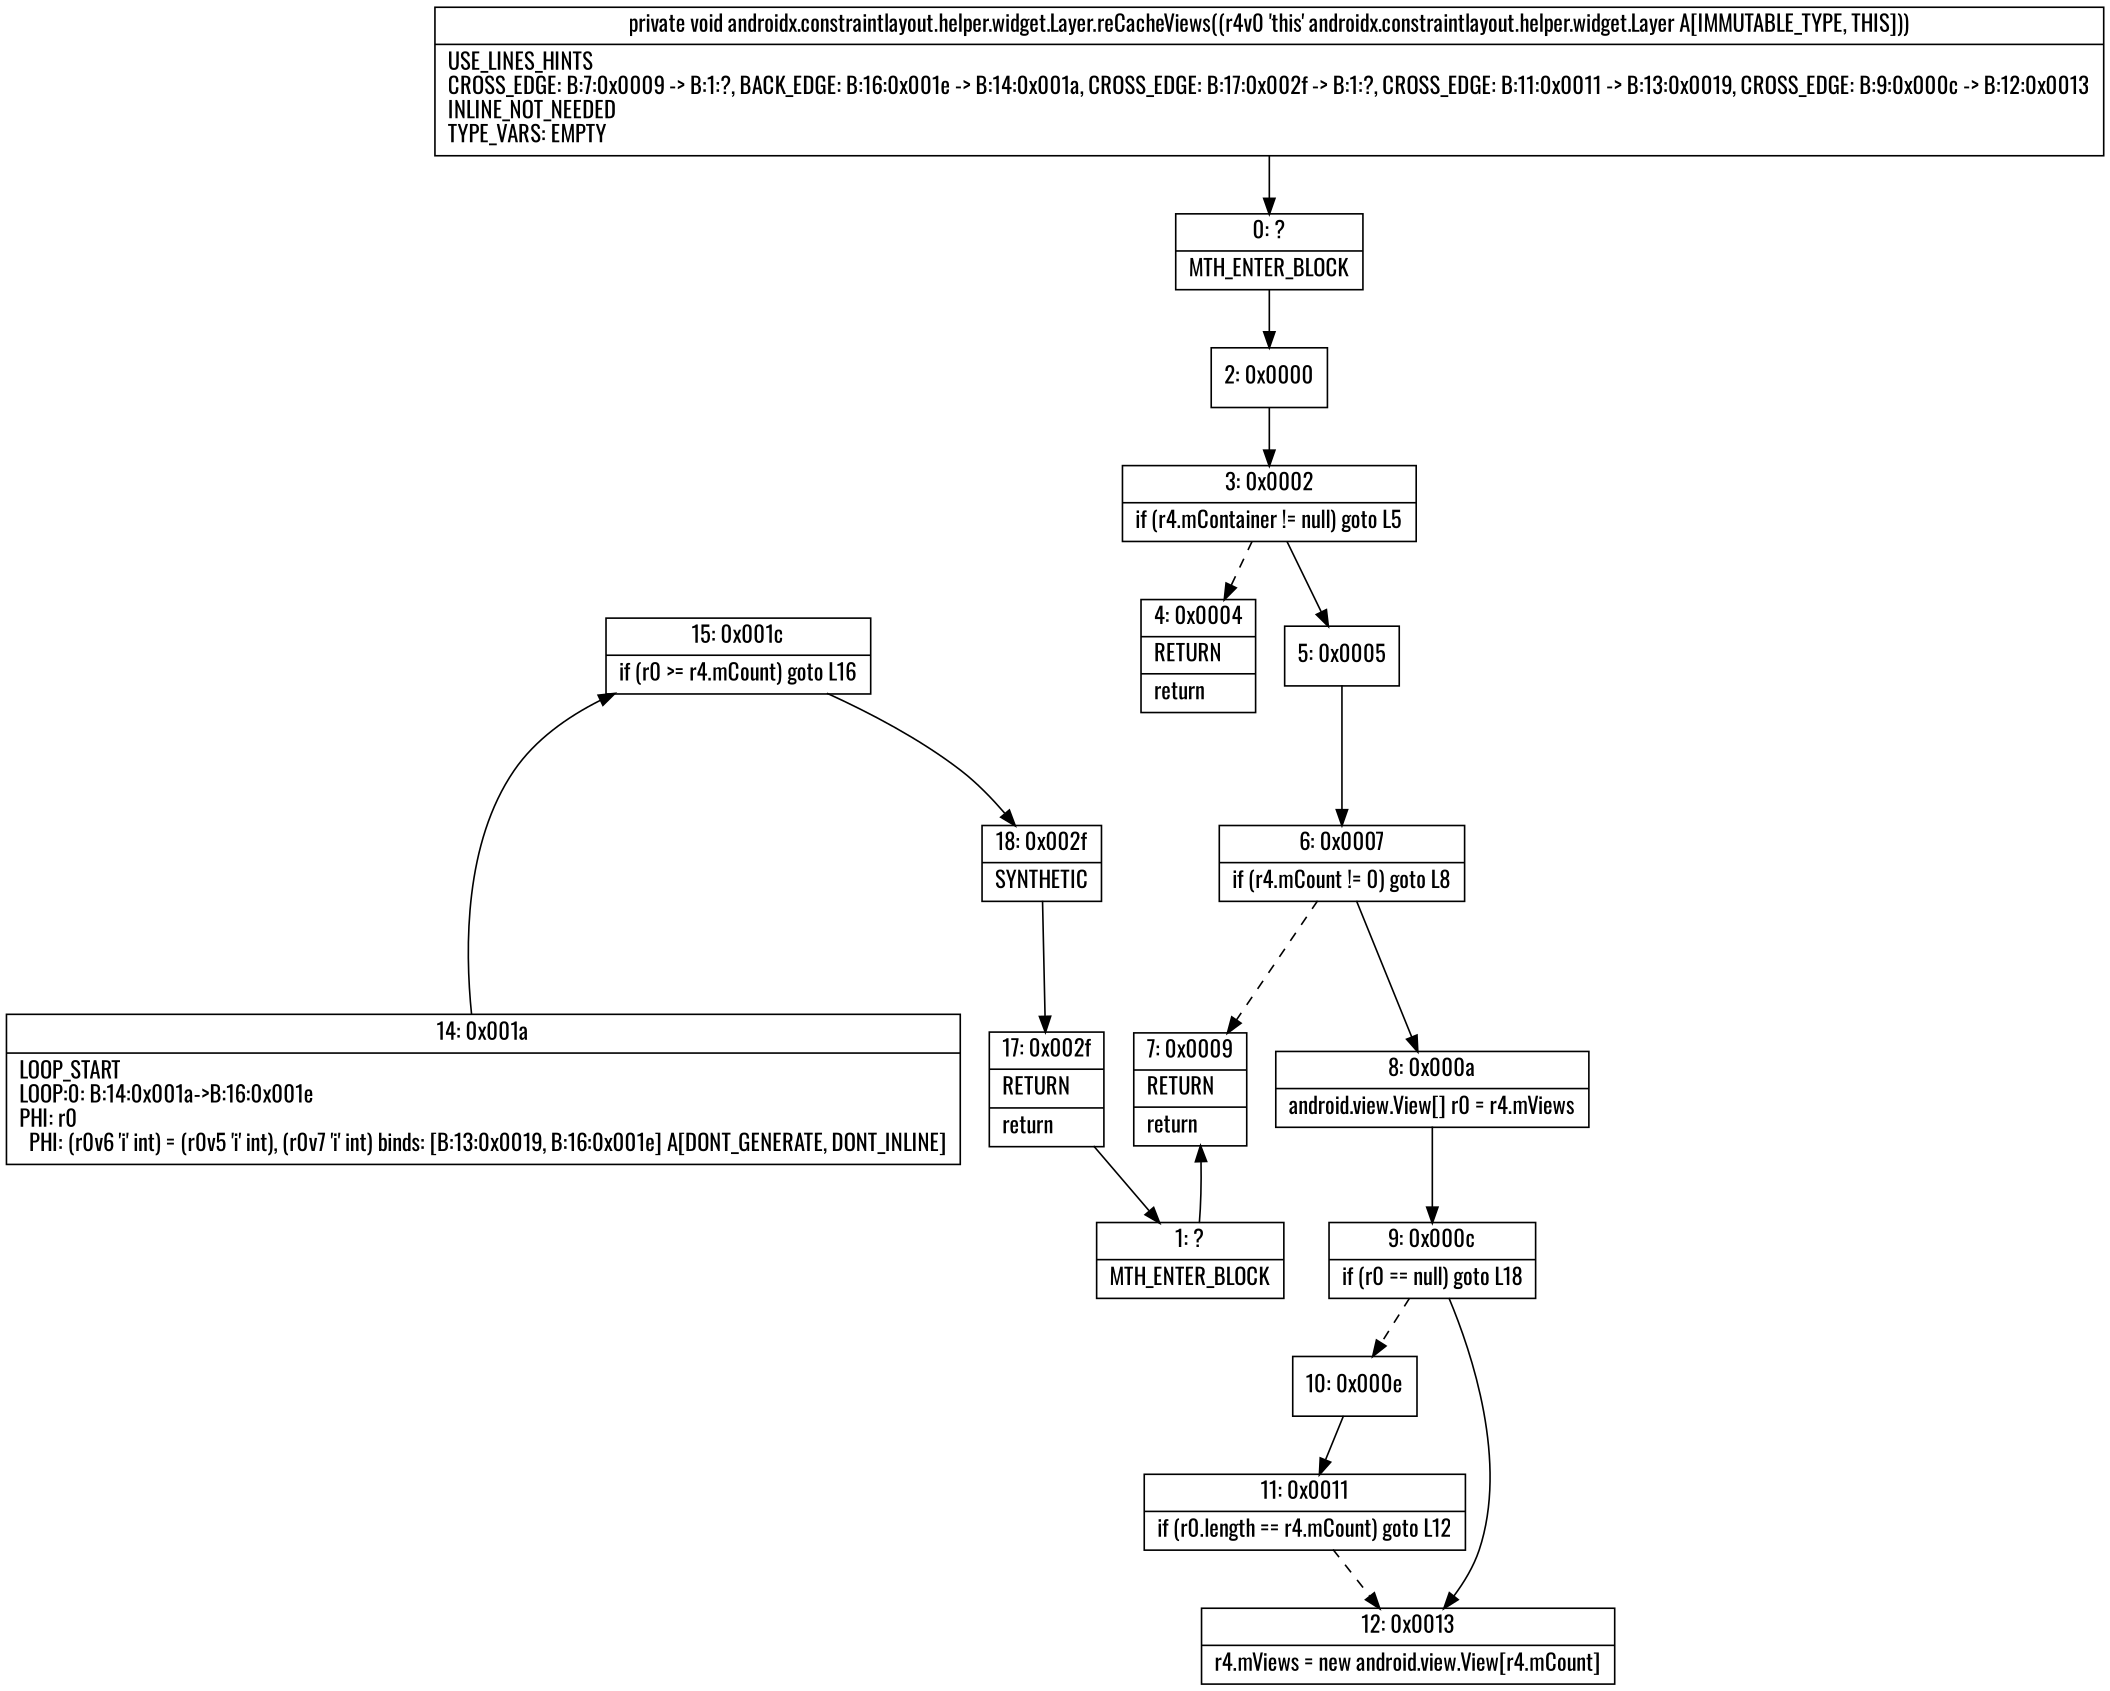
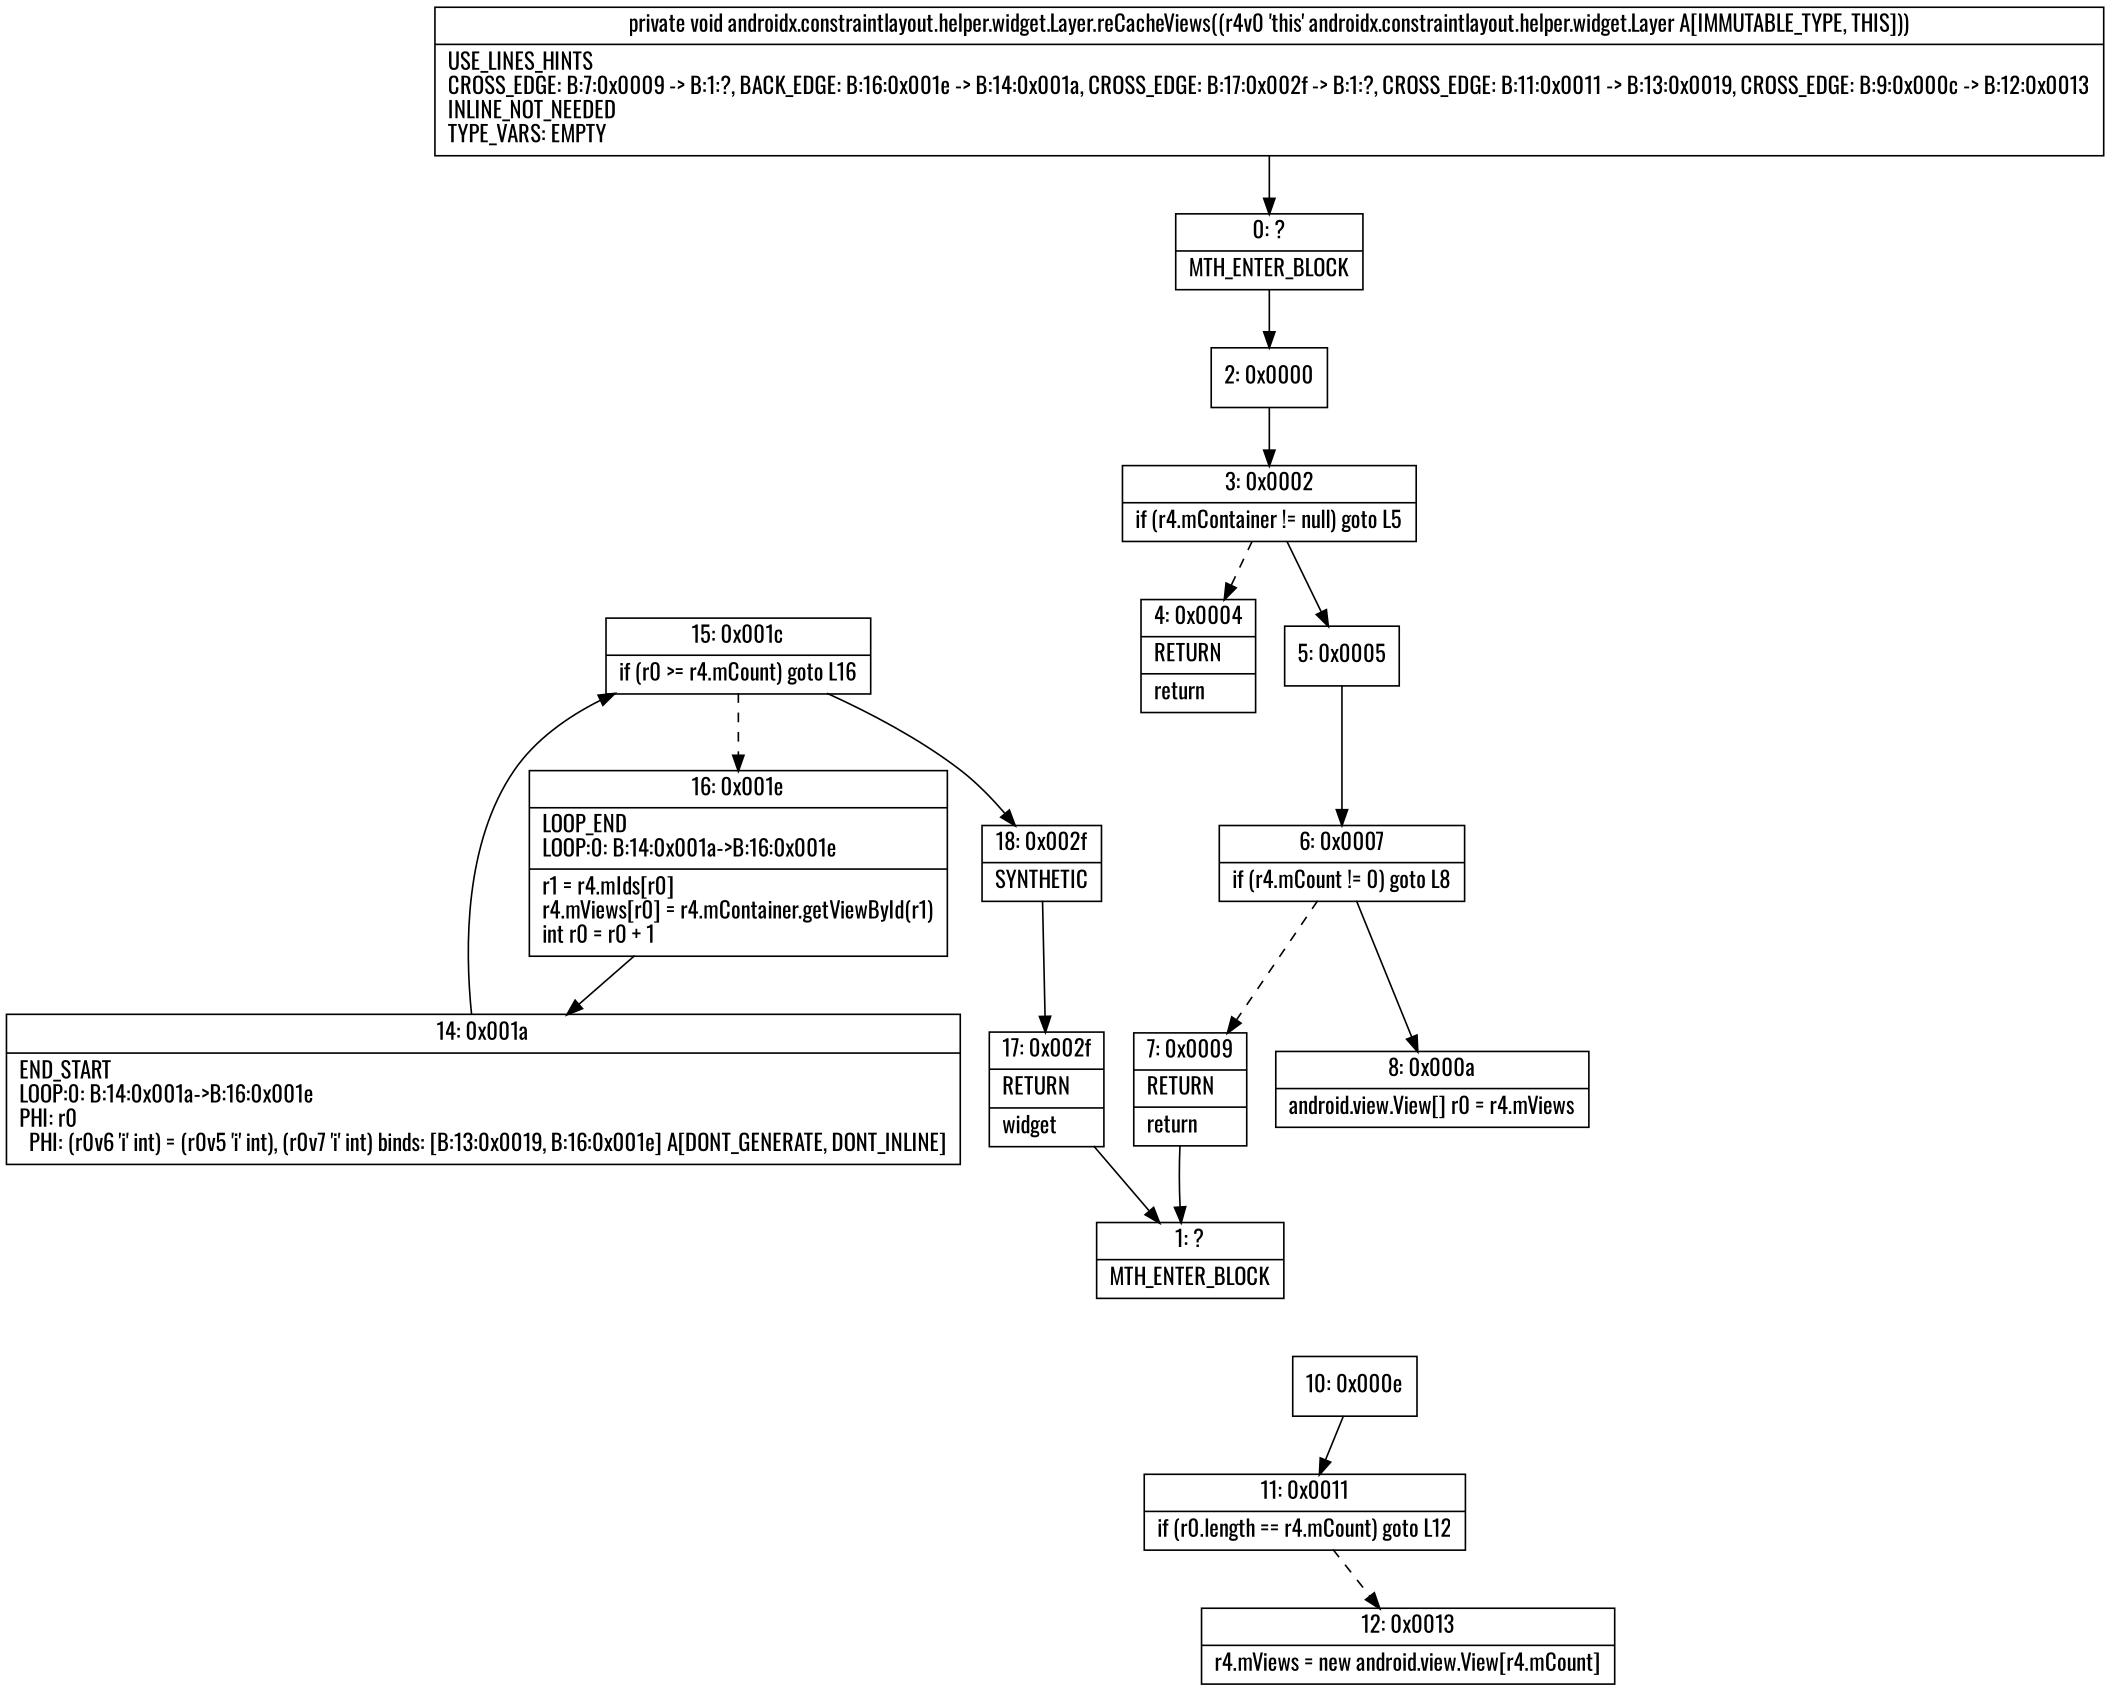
none -> (738, 863)
(71, 1072) -> (66, 1072)
(1028, 1126) -> (1030, 1126)
(1201, 1193) -> (1179, 1176)
(1432, 1260) -> none
